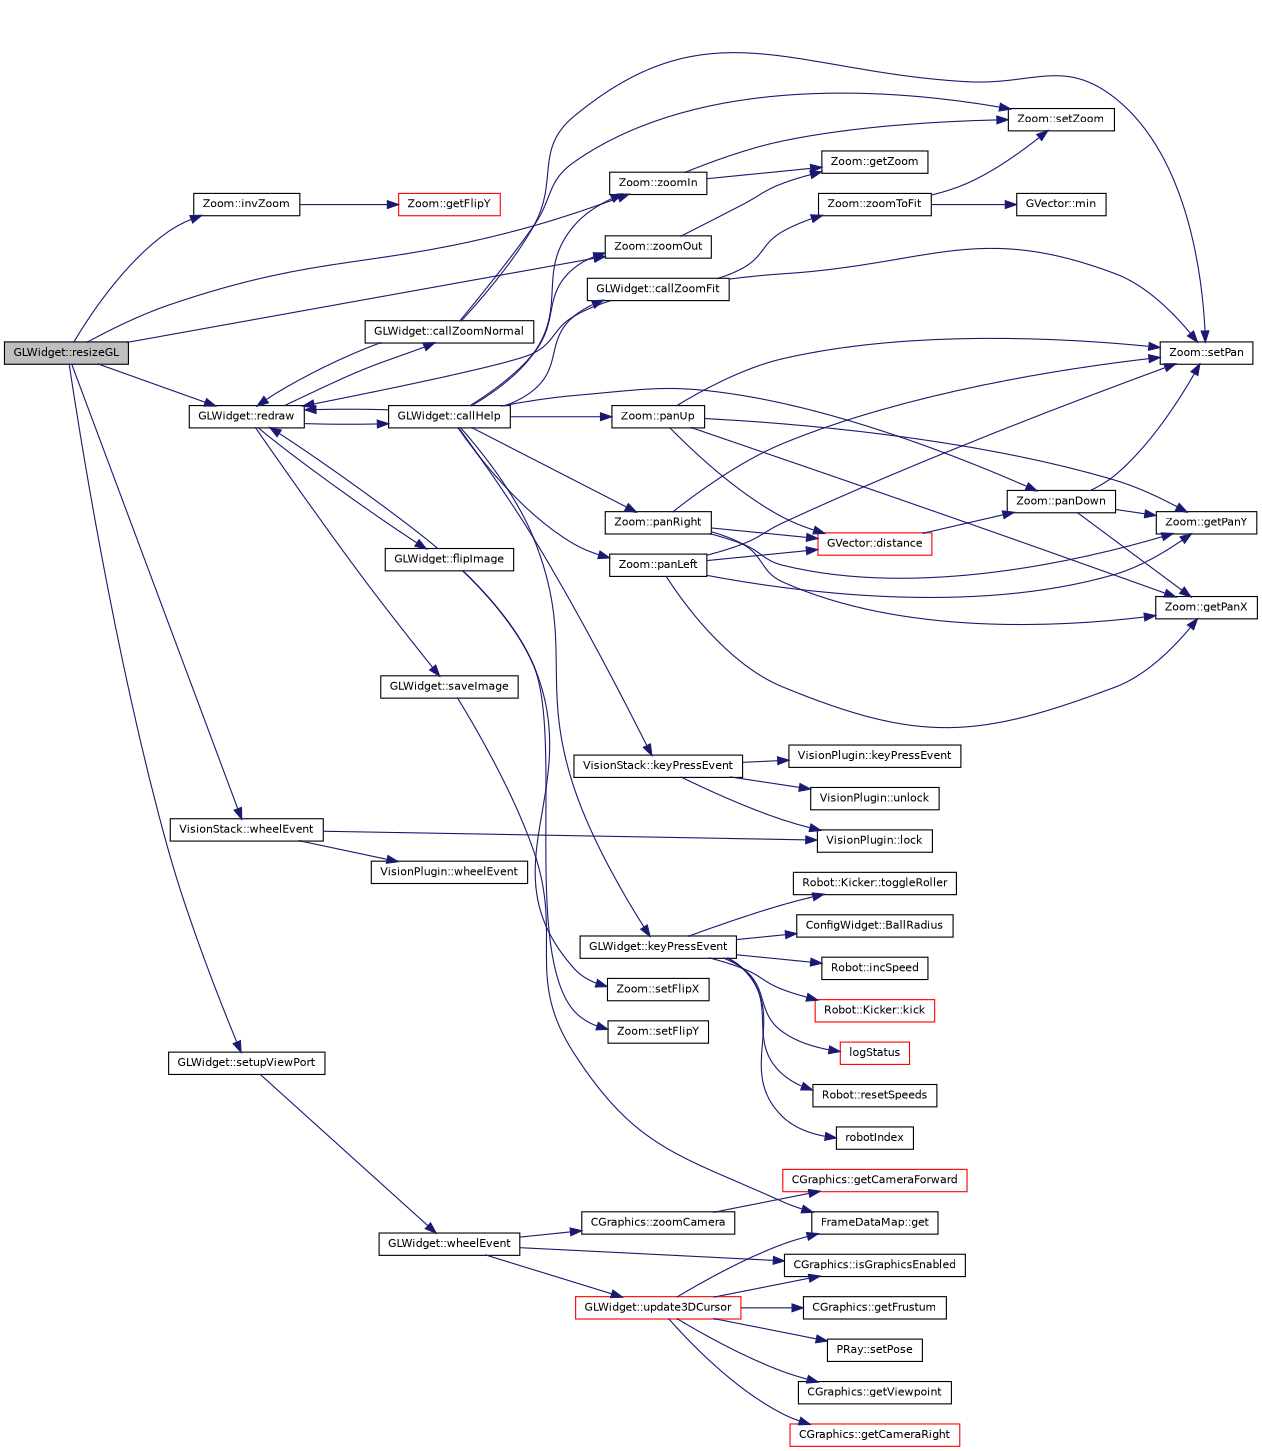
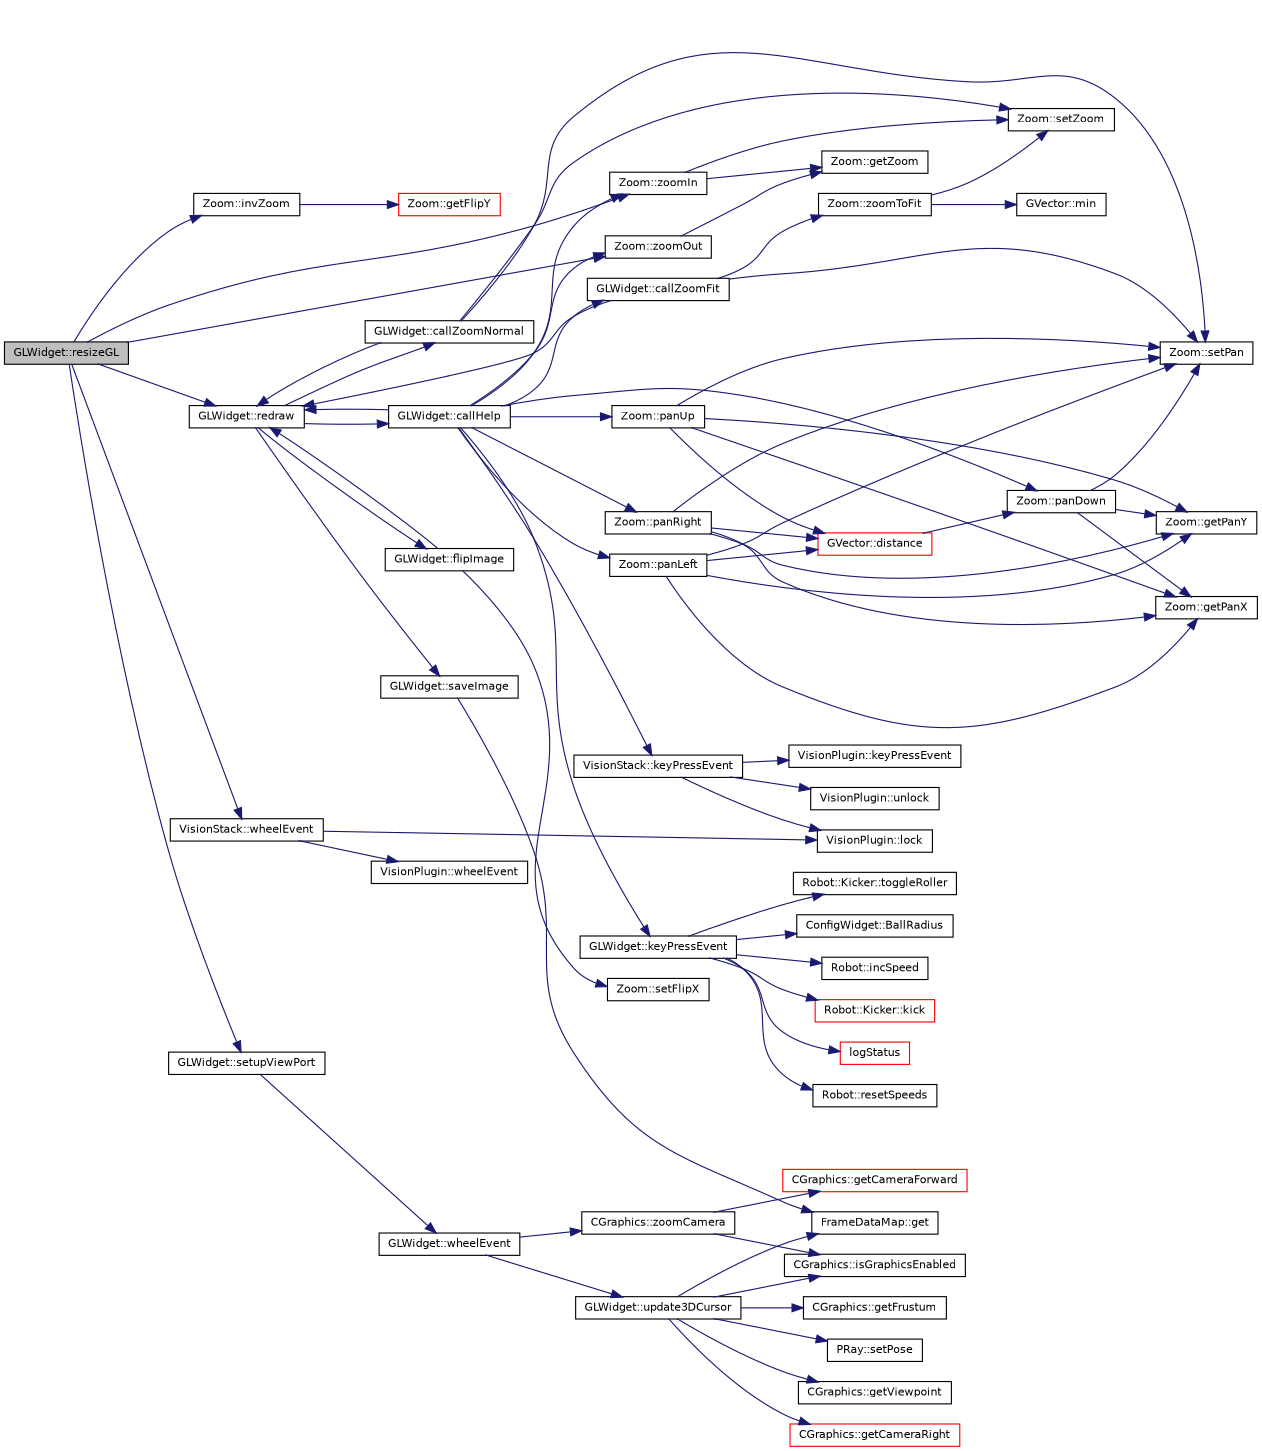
(658, 1032) -> none
(875, 1138) -> none
(647, 1254) -> (761, 1243)
(658, 1308) -> (658, 1308)
